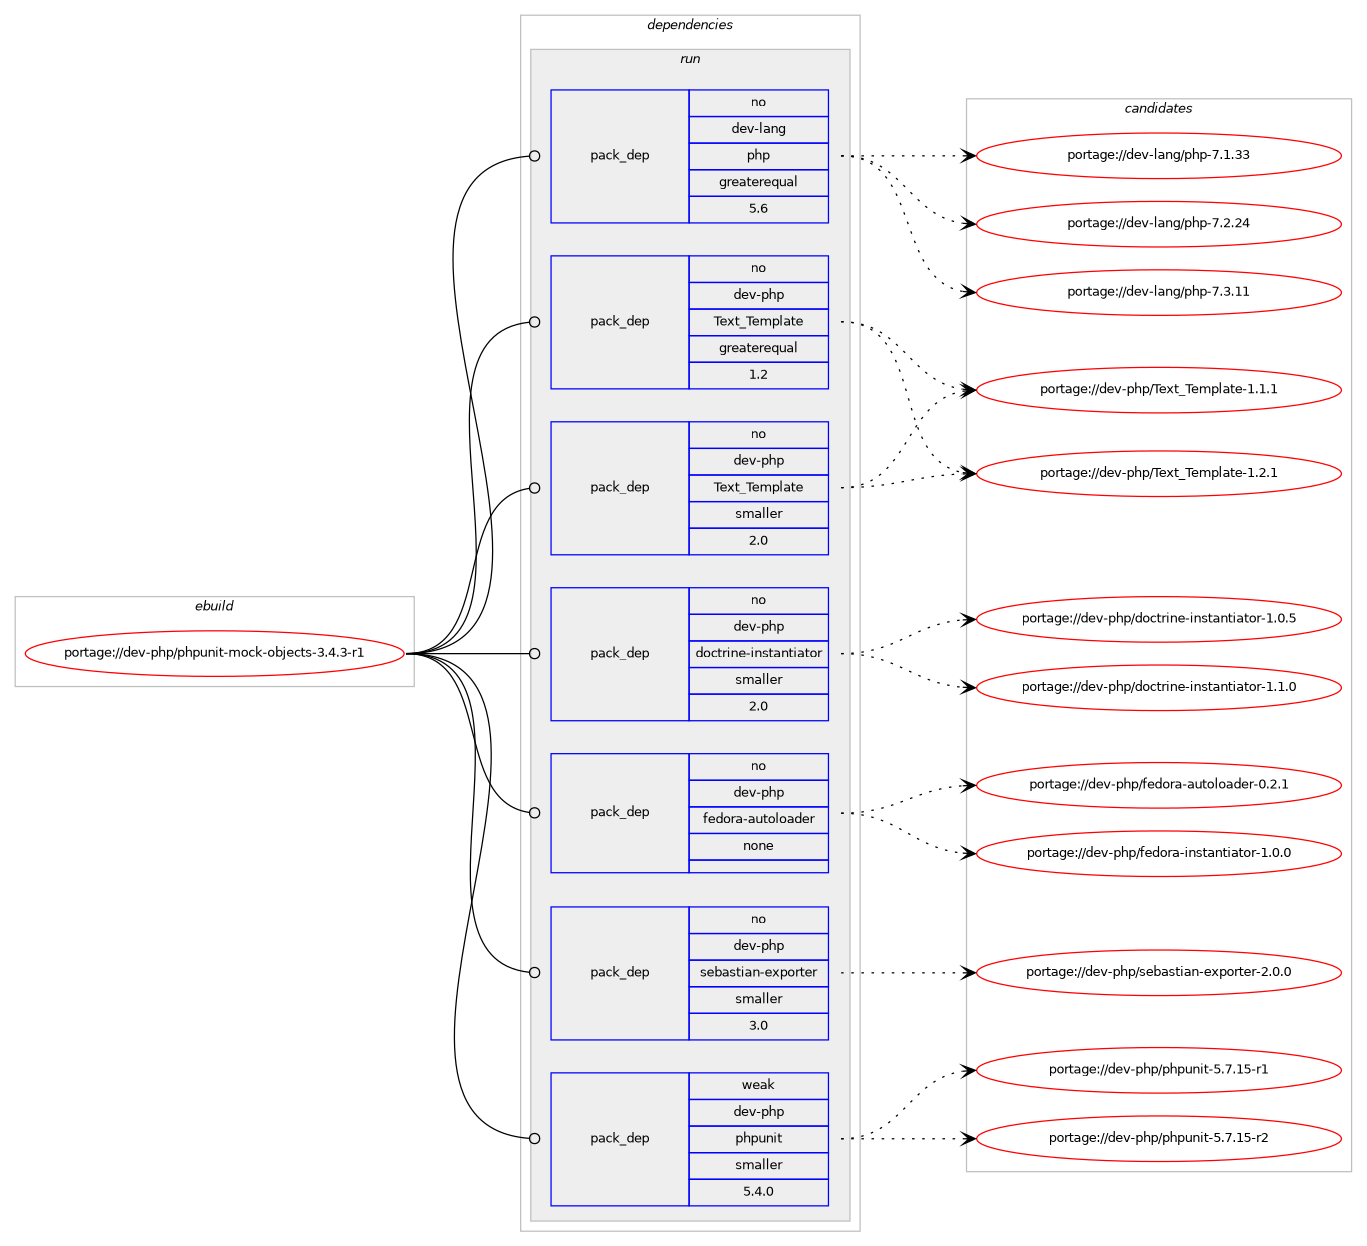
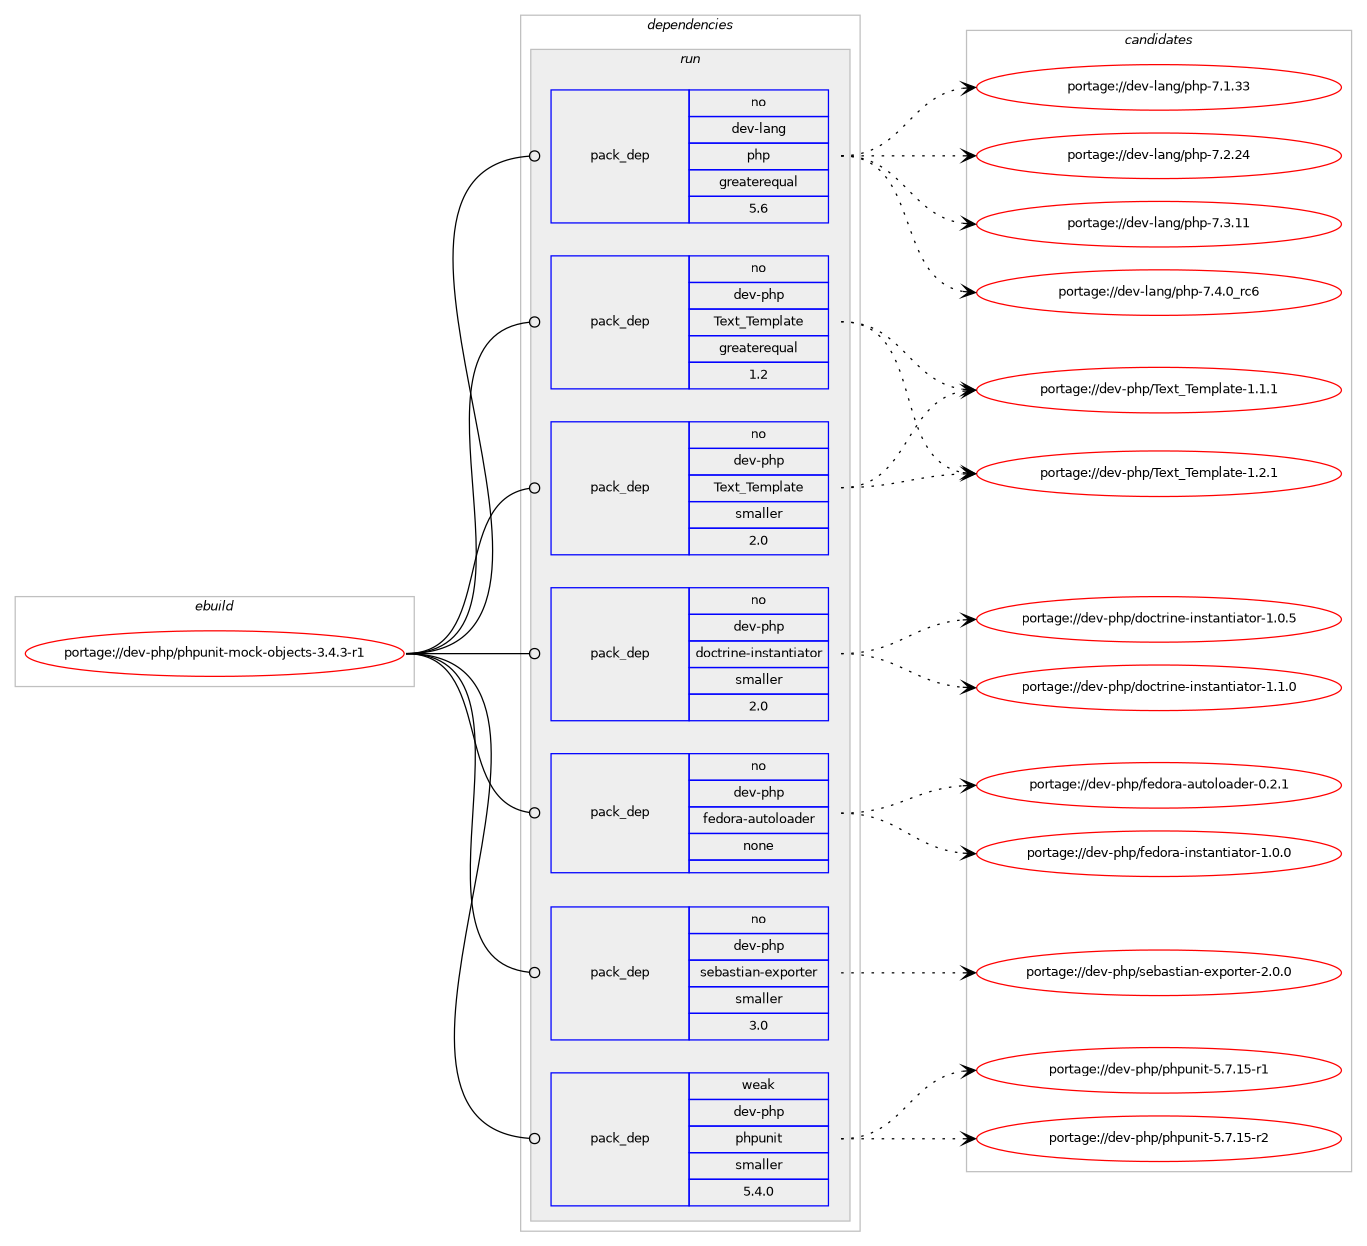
none -> (1159, 293)
